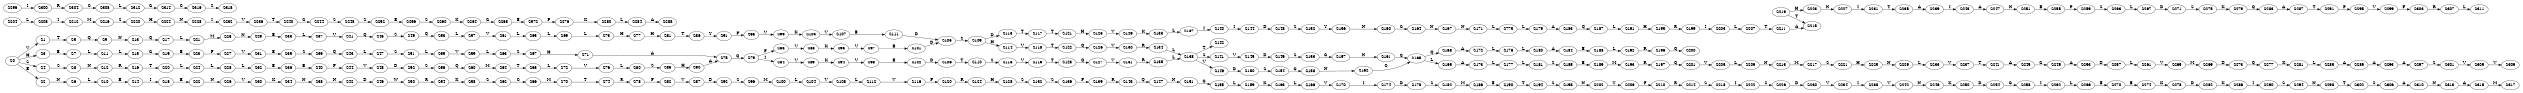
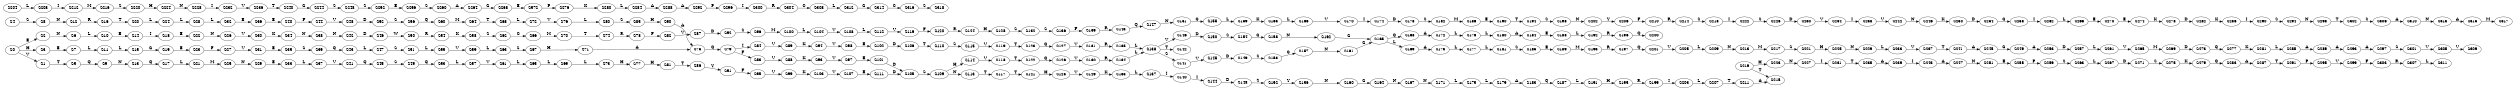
none -> (697, 8)
(457, 20) -> (457, 6)
(1508, 29) -> (1471, 83)
(992, 35) -> (955, 72)
(26, 64) -> none
